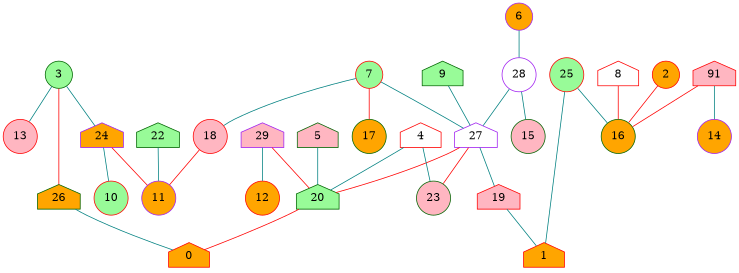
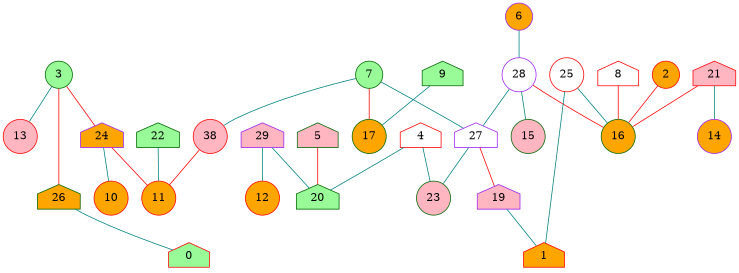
(369, 75) -> (369, 75)
(567, 75) -> (567, 75)
(714, 75) -> (714, 75)
(81, 106) -> (81, 106)
(459, 106) -> (406, 105)
none -> (568, 107)
(210, 136) -> (210, 136)
(318, 166) -> (318, 166)
(456, 166) -> (456, 166)
(487, 167) -> (487, 167)
(291, 168) -> (291, 168)
(399, 173) -> none
(111, 198) -> (111, 198)
(159, 198) -> (159, 198)
(499, 198) -> (499, 198)
(252, 231) -> none
(189, 256) -> (189, 256)
